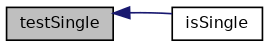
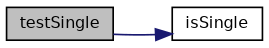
(151, 13) -> (134, 35)
